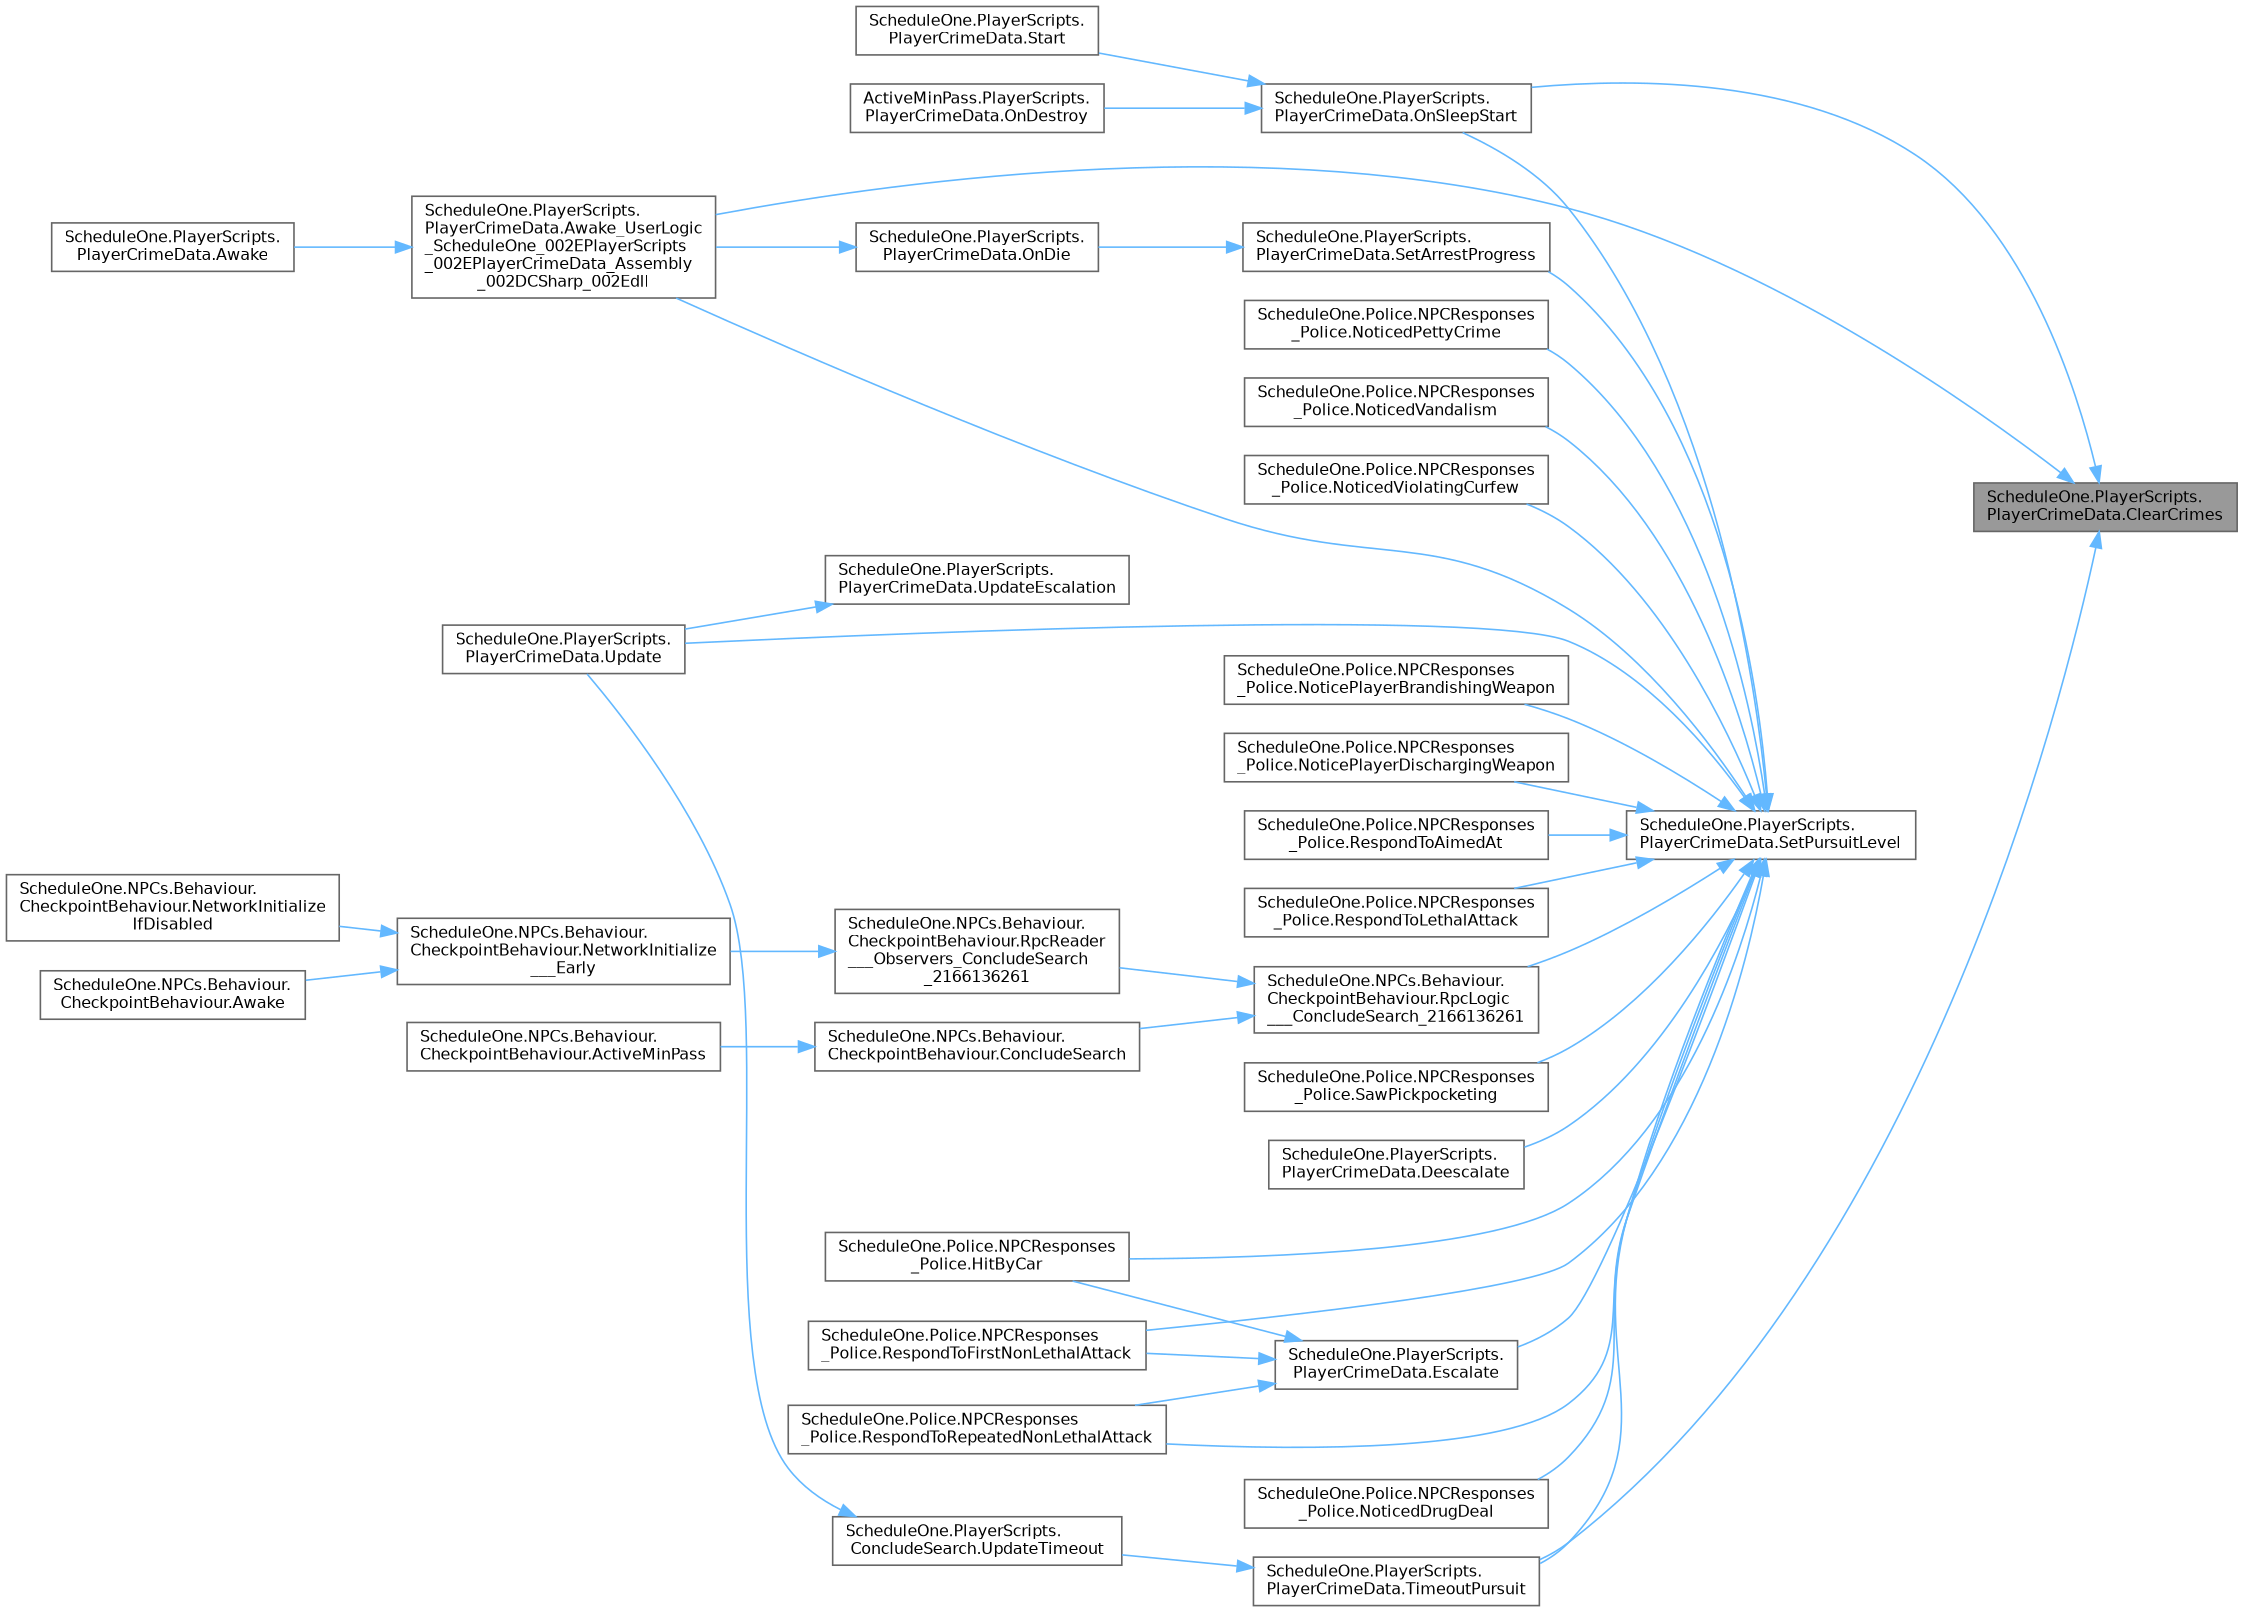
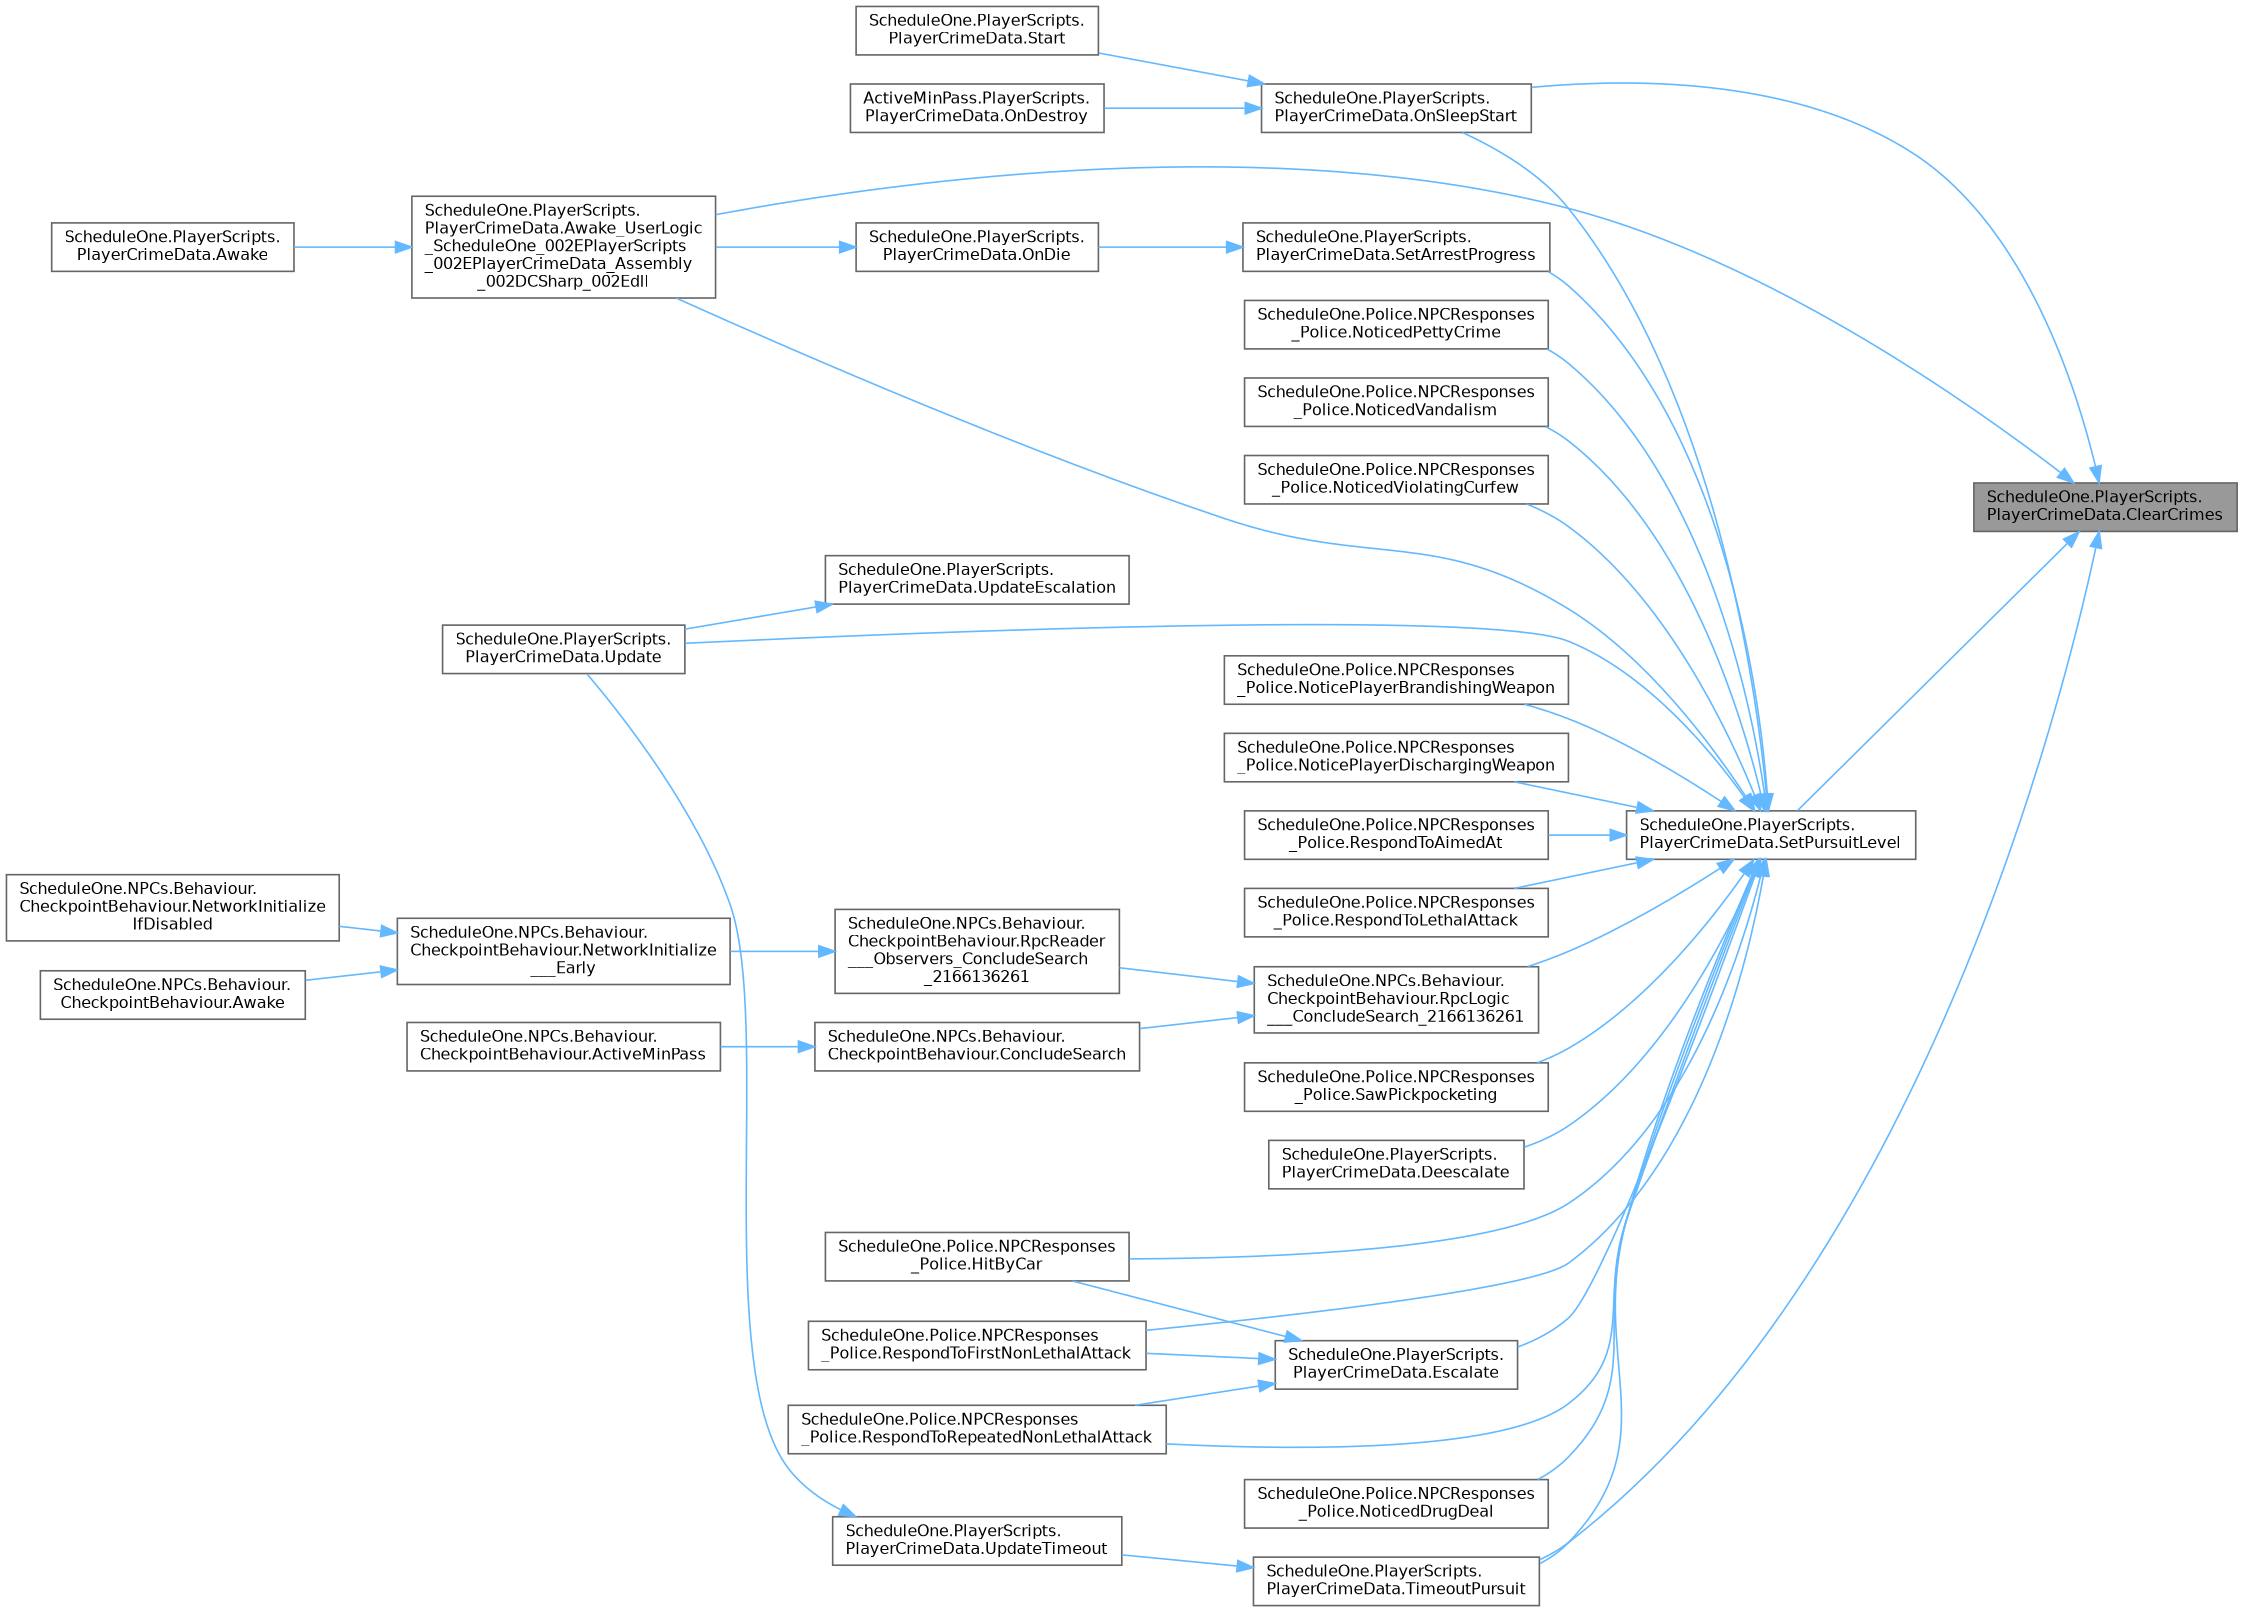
none -> (1932, 677)
(977, 1541) -> (977, 1541)
